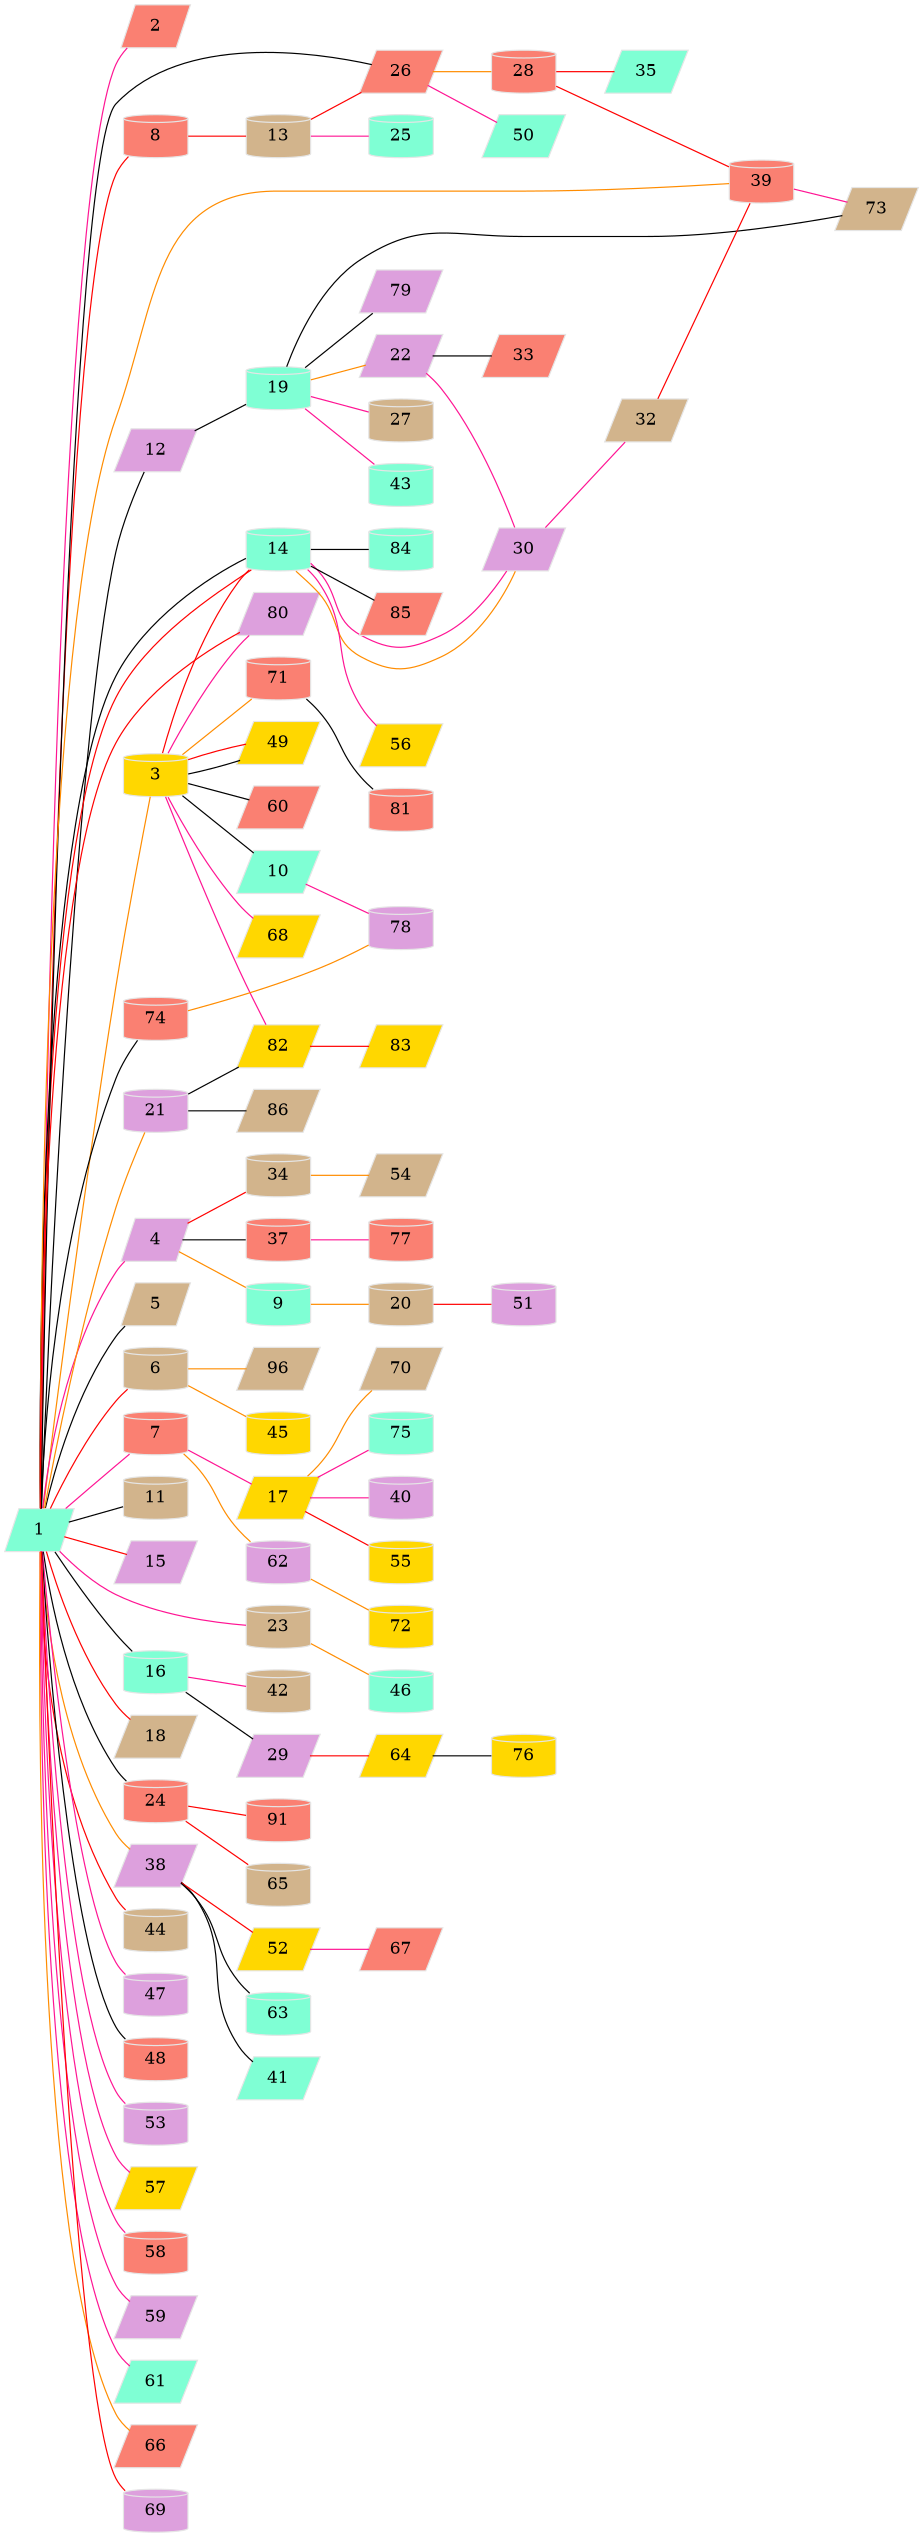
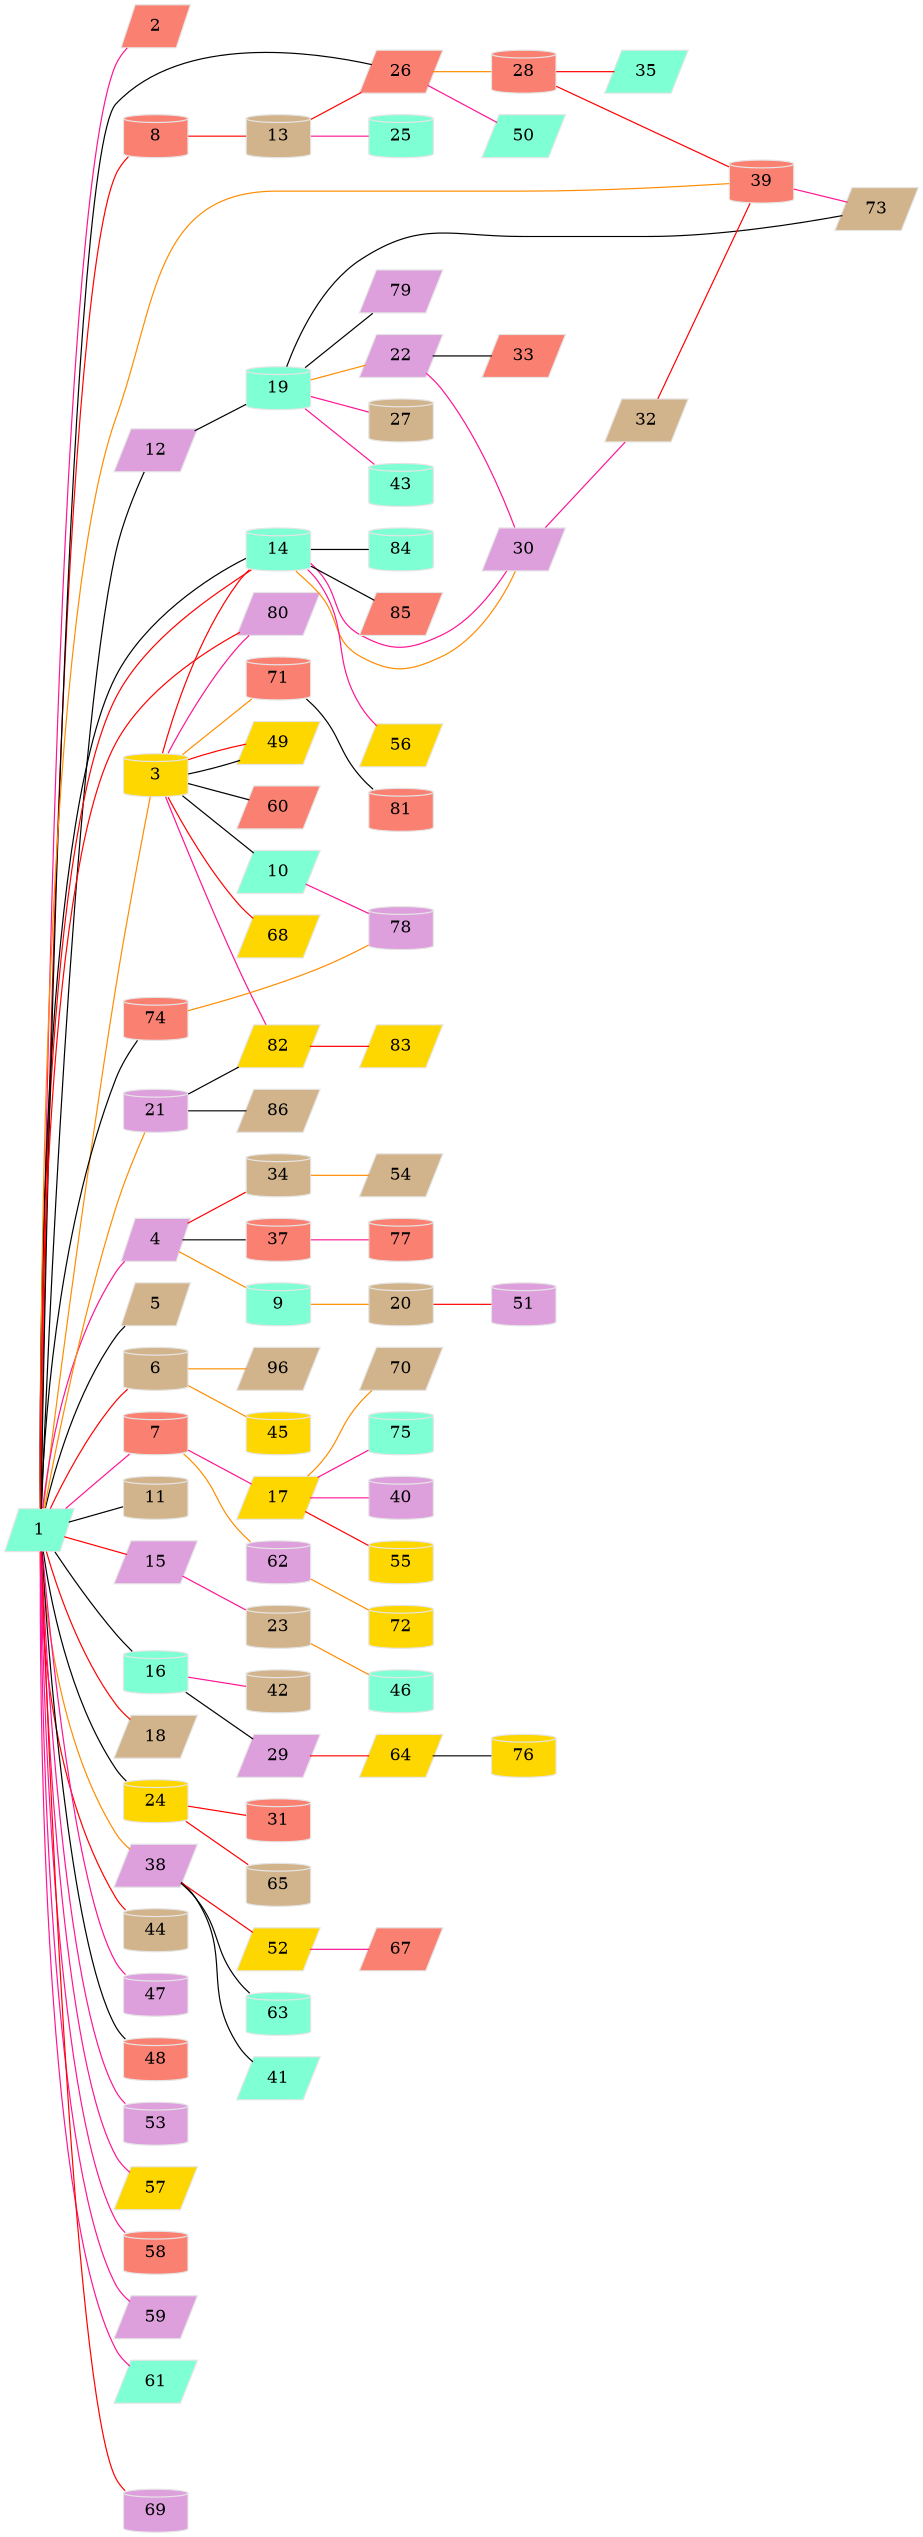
(206, 861) -> (206, 861)
(145, 1606) -> (214, 1593)
(156, 1801) -> (156, 1801)
(278, 1820) -> (278, 1820)
(156, 2446) -> none
